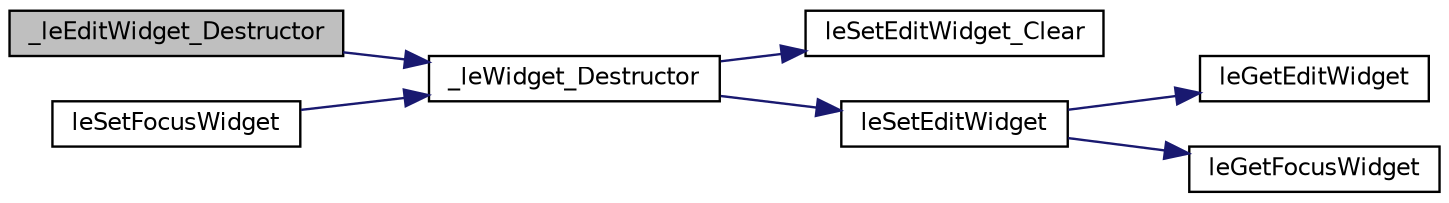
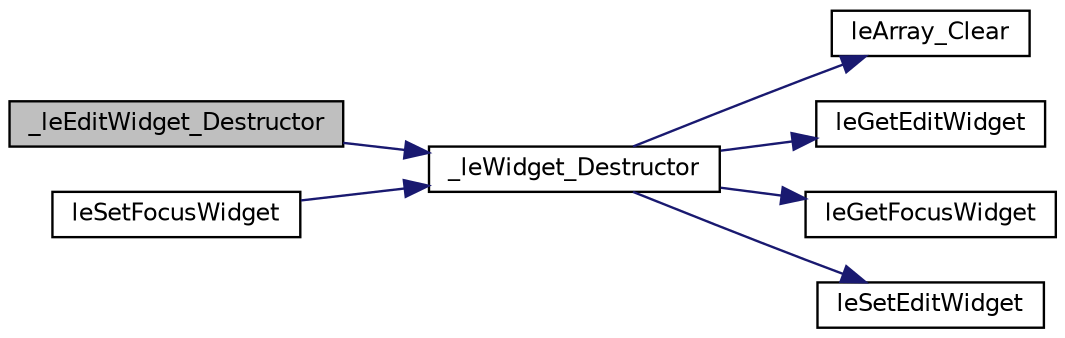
(955, 33) -> (931, 33)
(1122, 103) -> (757, 146)
(1116, 144) -> (751, 192)
